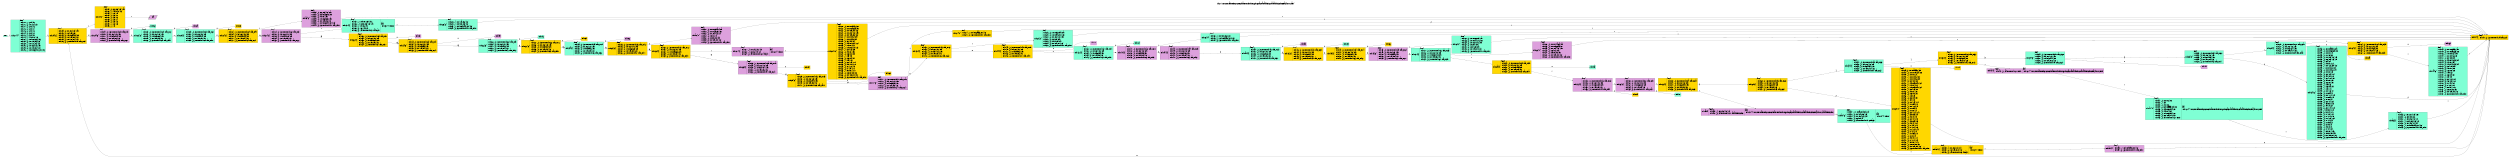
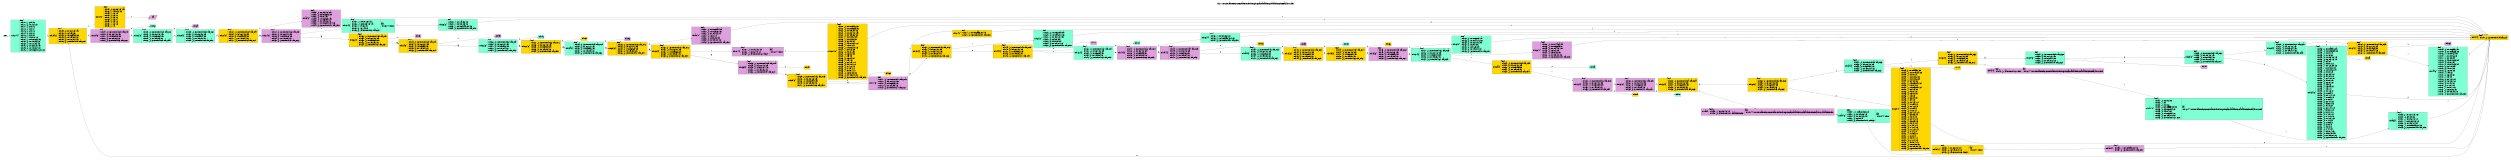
(238, 26) -> none
none -> (1261, 44)
